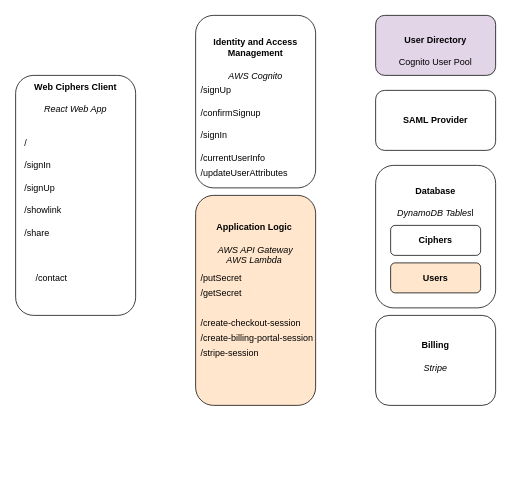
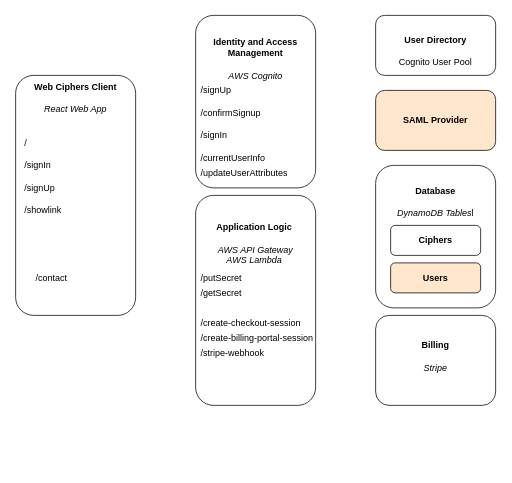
(435, 45) -> (435, 45)
(435, 120) -> (435, 120)
(38, 233) -> none
(255, 300) -> (255, 300)
(236, 353) -> (237, 353)
